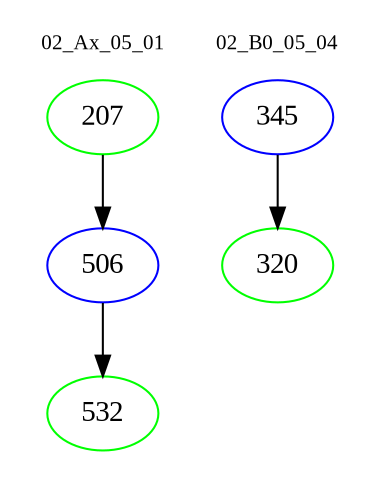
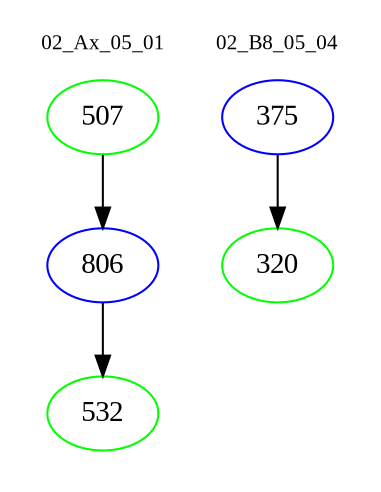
(278, 44) -> (278, 44)
(103, 117) -> (103, 117)
(278, 117) -> (278, 117)
(103, 265) -> (103, 265)
